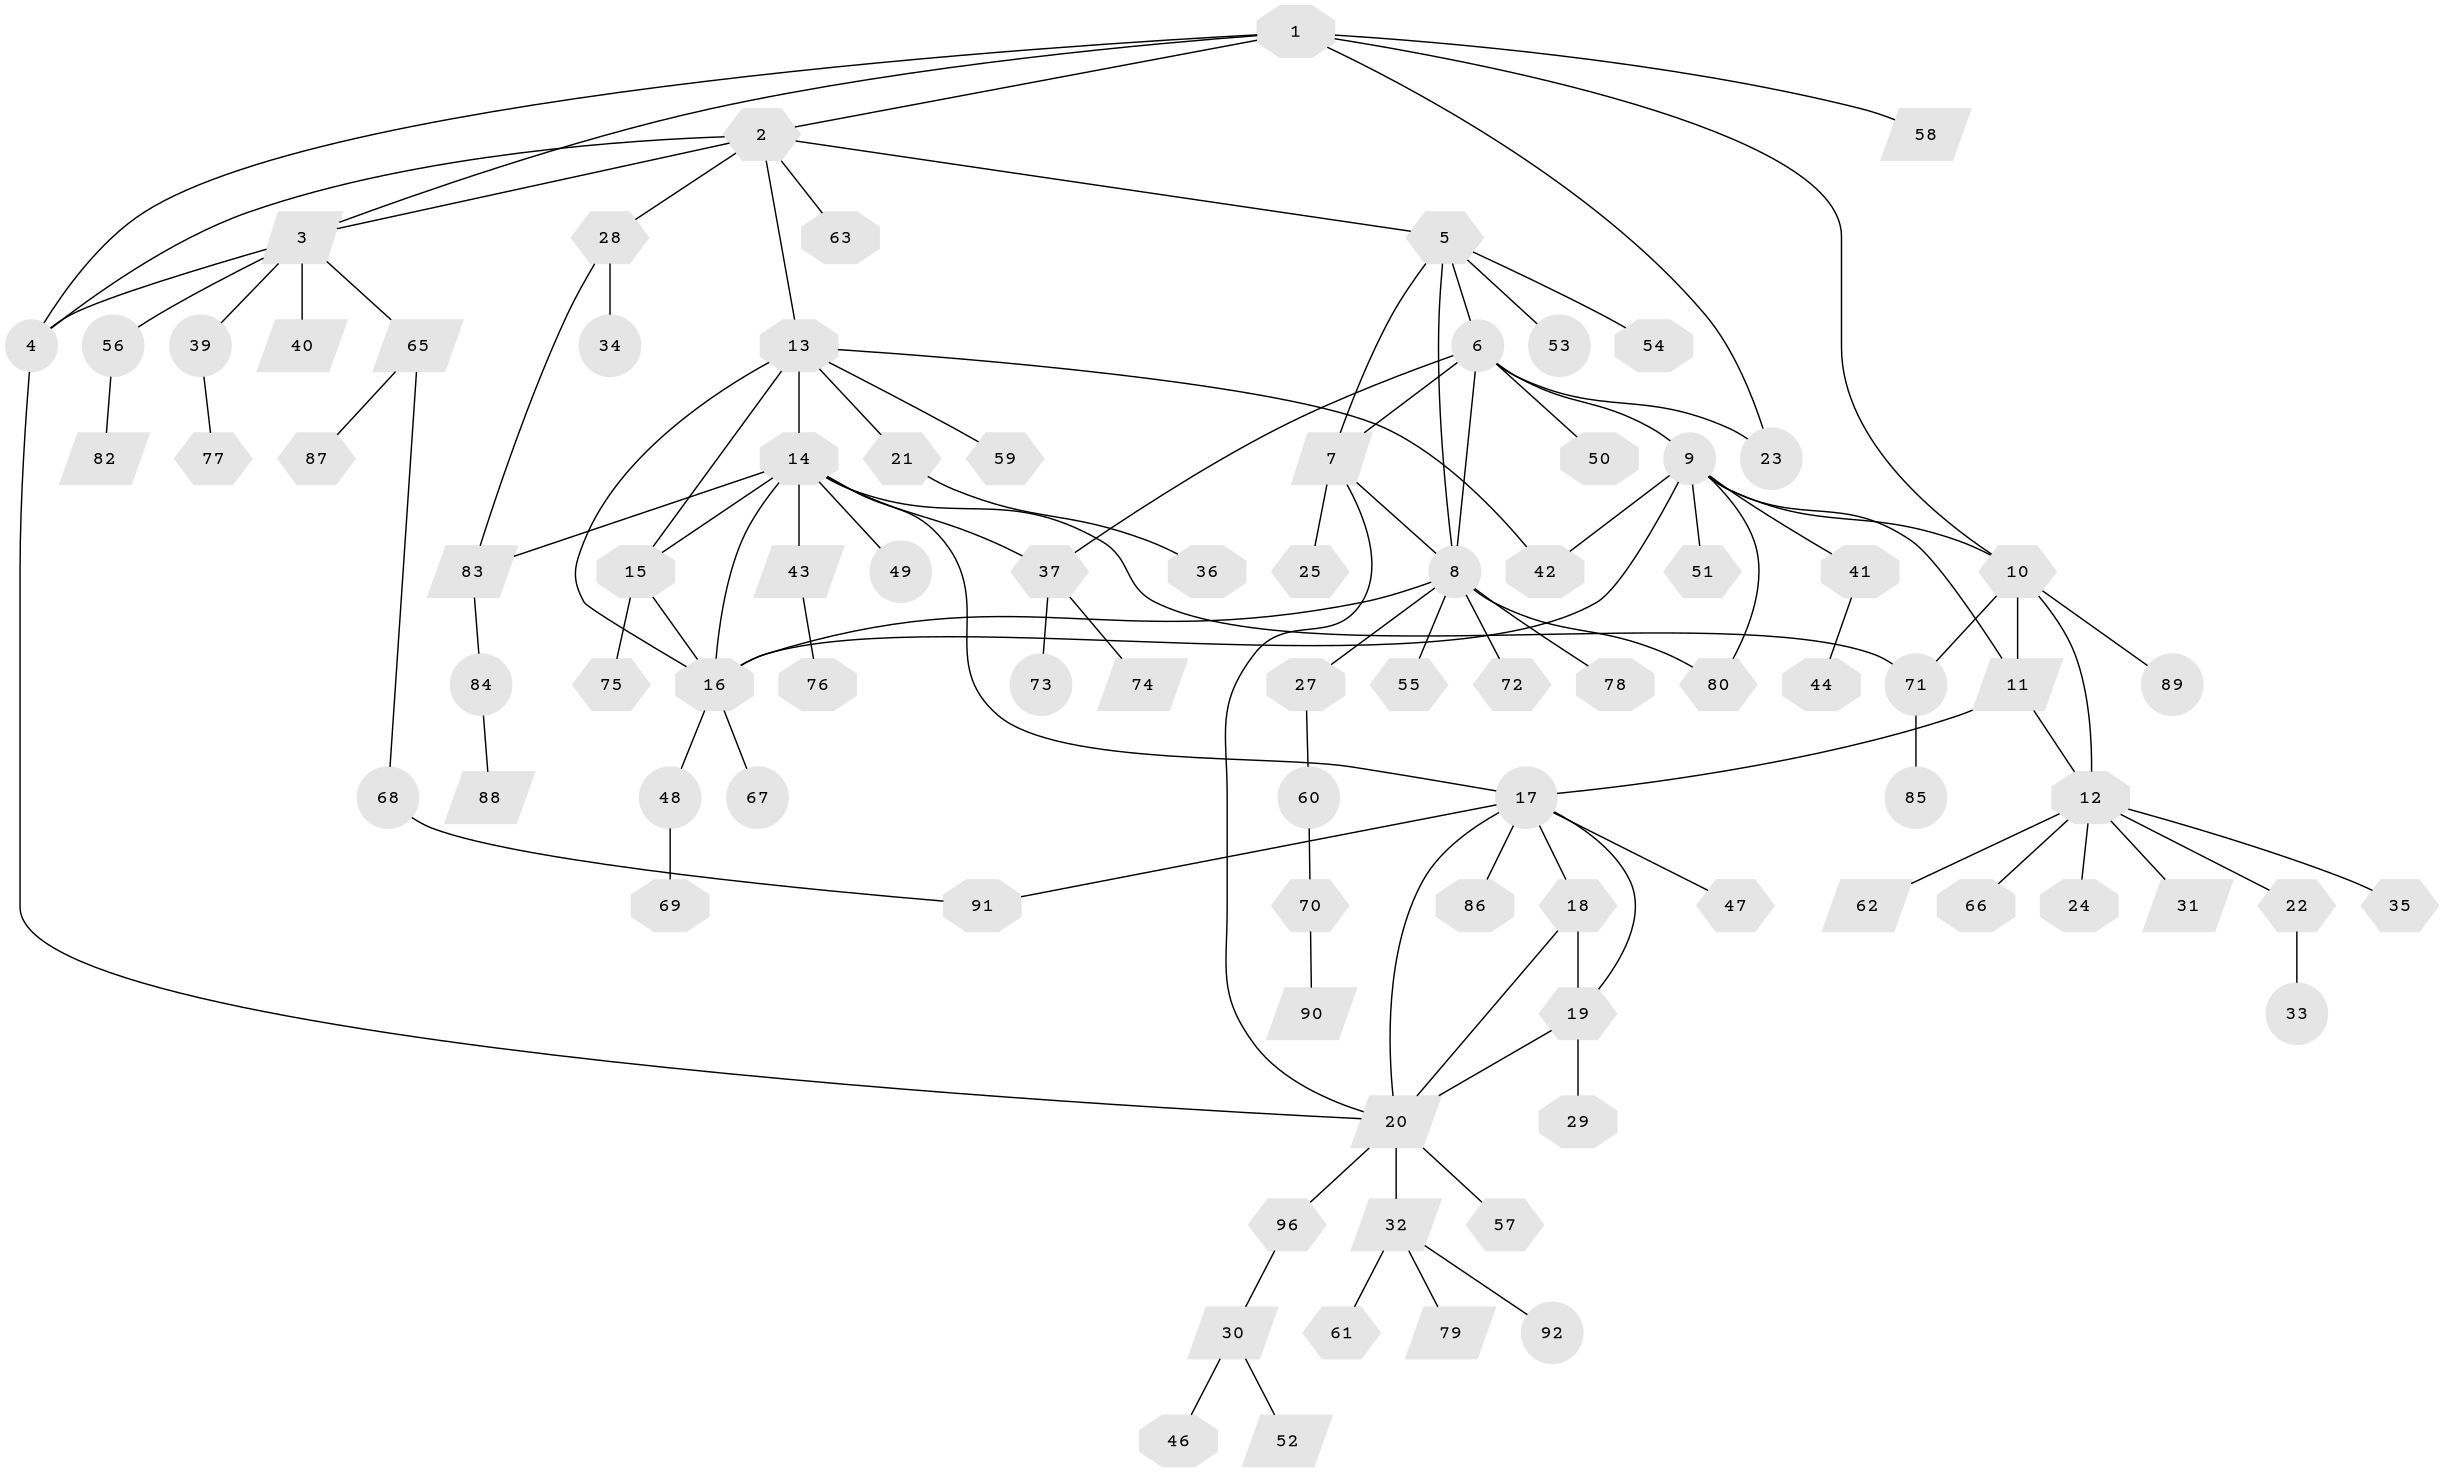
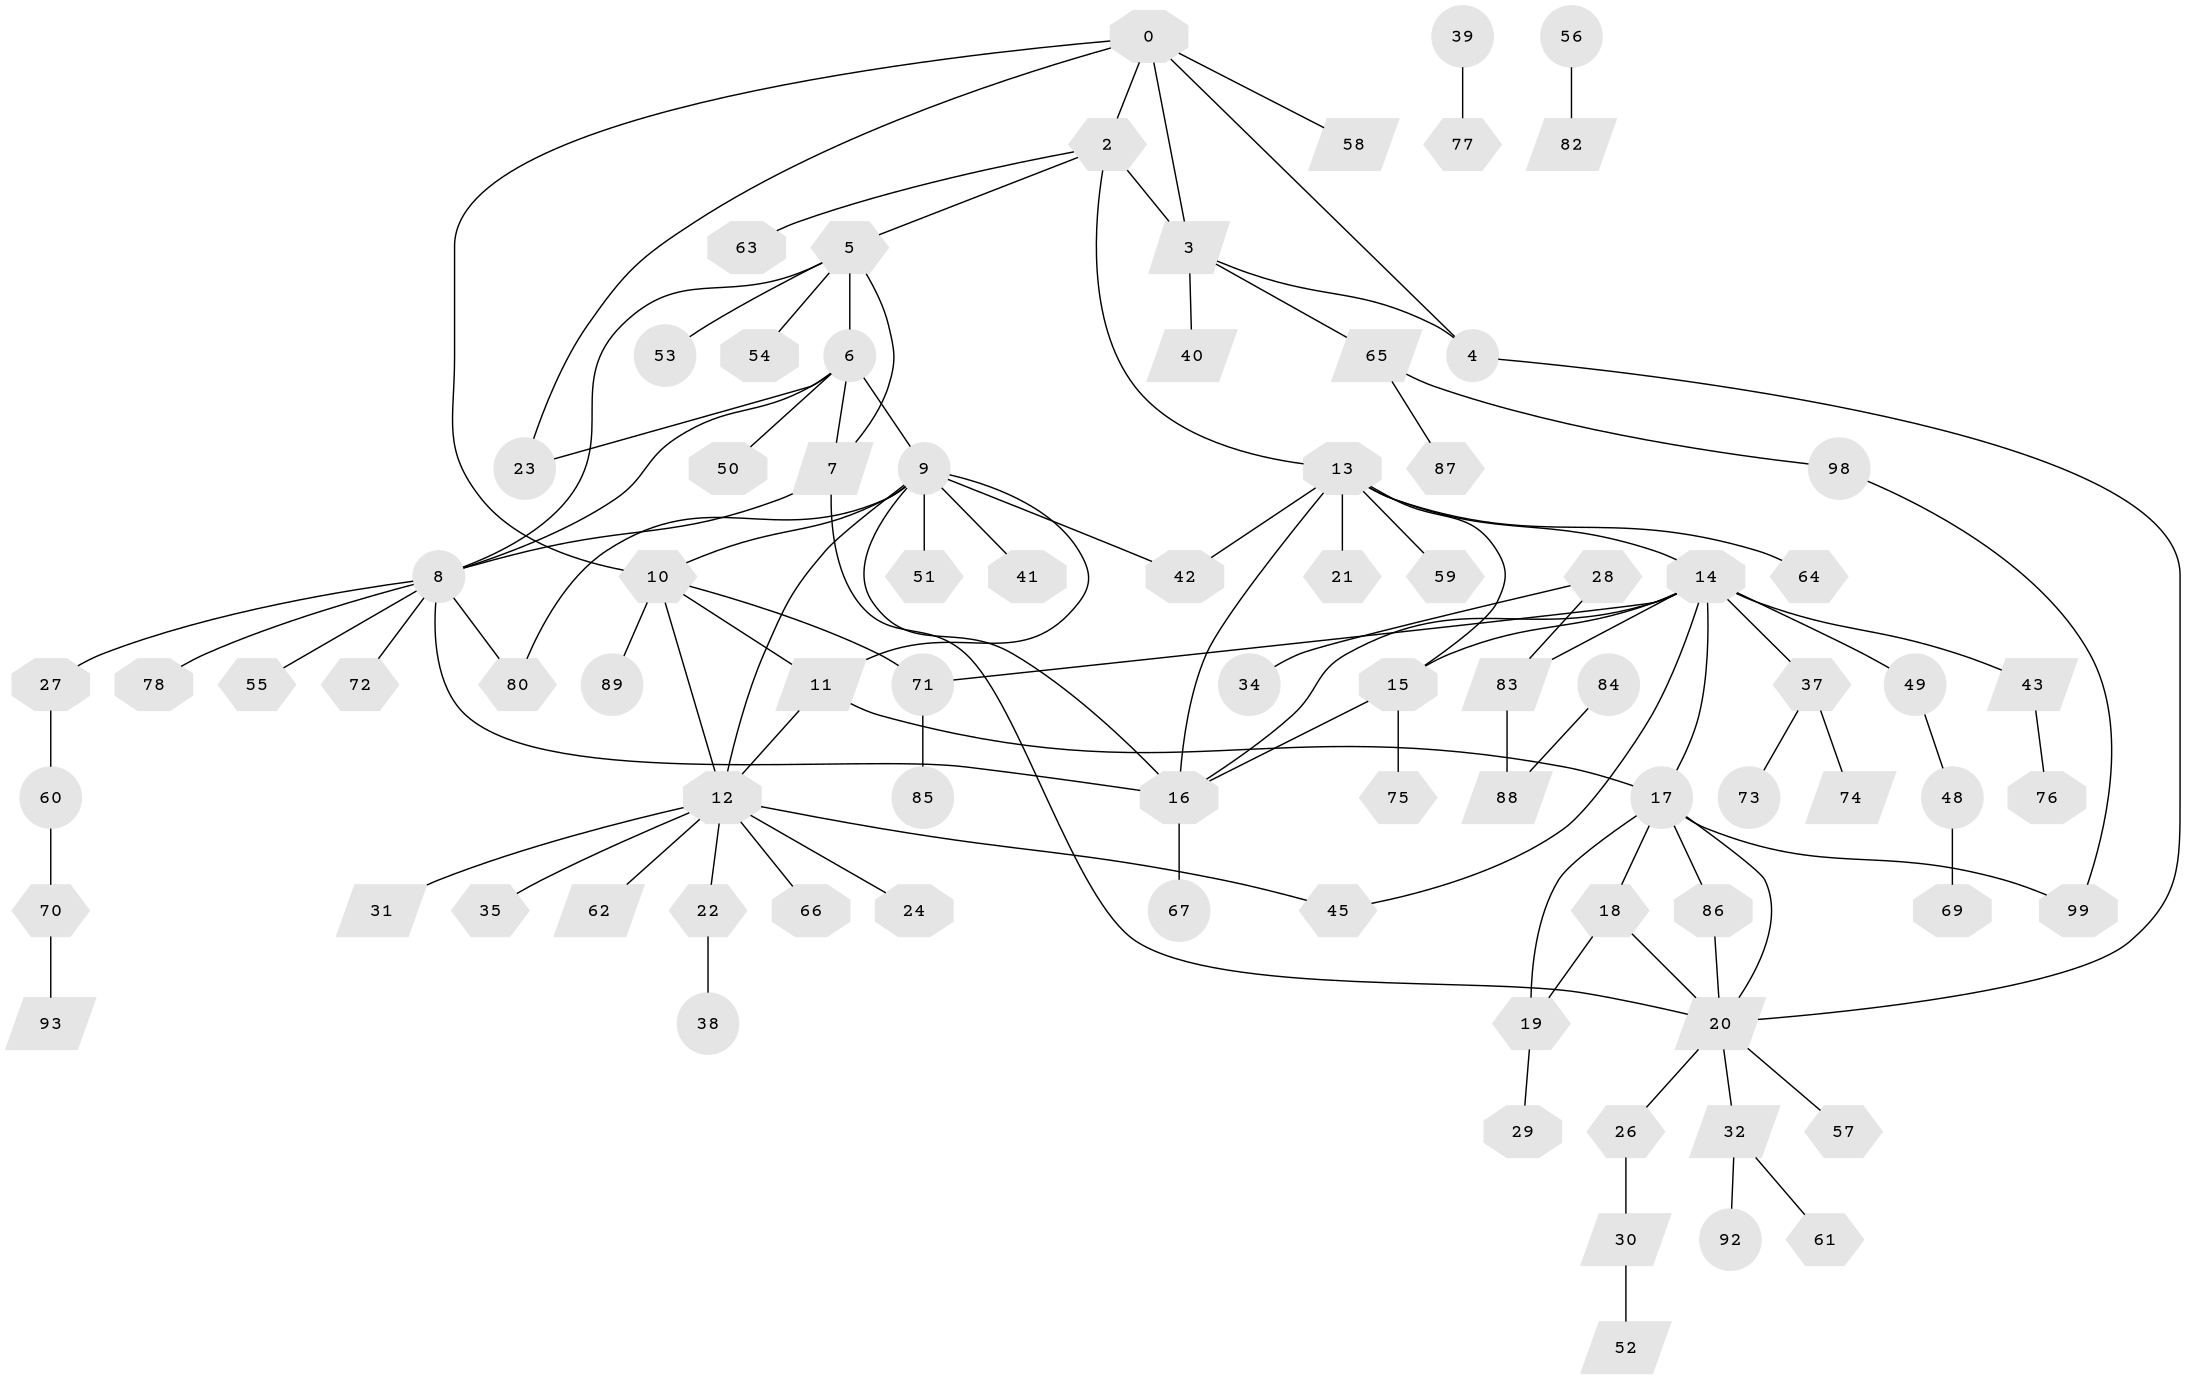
(1296, 32) -> (1149, 36)
(371, 179) -> none
(686, 186) -> none
(200, 291) -> none
(250, 293) -> none
(1257, 440) -> none
(1207, 572) -> none
(1310, 572) -> none
none -> (1809, 577)
none -> (789, 601)
(477, 626) -> (1507, 741)
(1821, 685) -> none
(693, 740) -> (1934, 741)
(388, 798) -> (1839, 469)
(982, 906) -> (2078, 911)
(1736, 906) -> none
none -> (1338, 911)
(1312, 1014) -> (51, 1024)
(2297, 1014) -> (708, 1024)
(1495, 1063) -> (1717, 967)
(1287, 1225) -> (1626, 1132)
(1451, 1333) -> none
(1178, 1441) -> none
